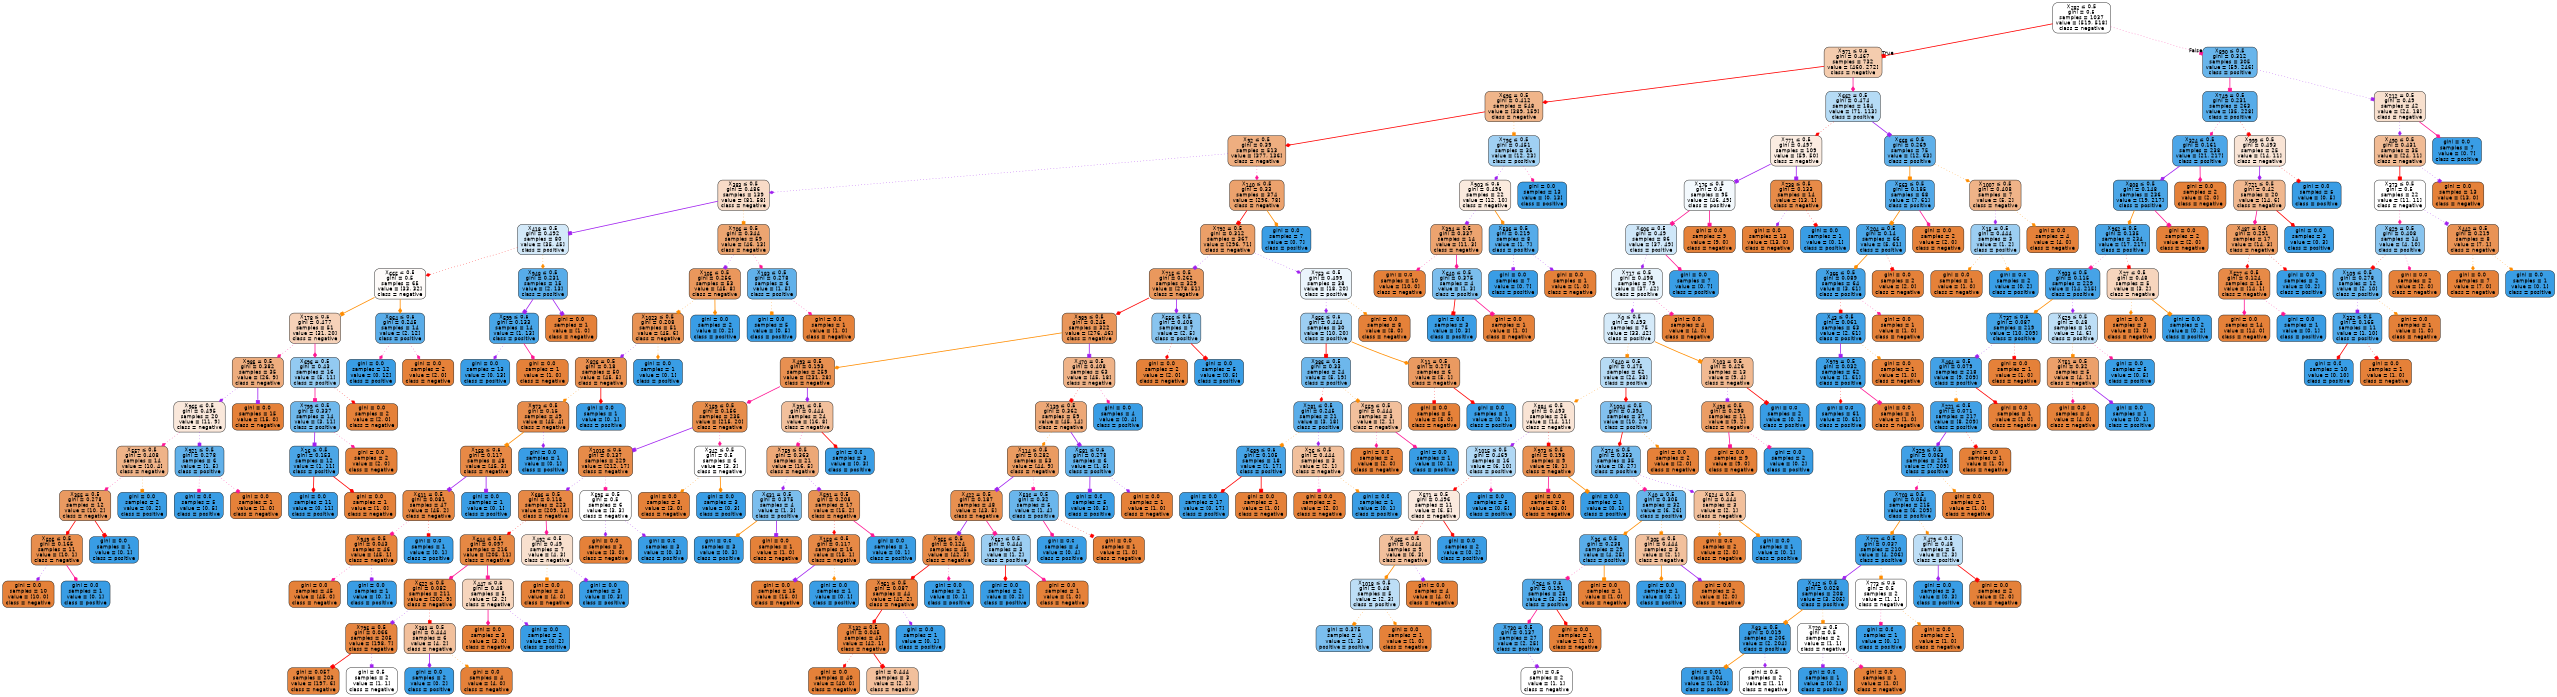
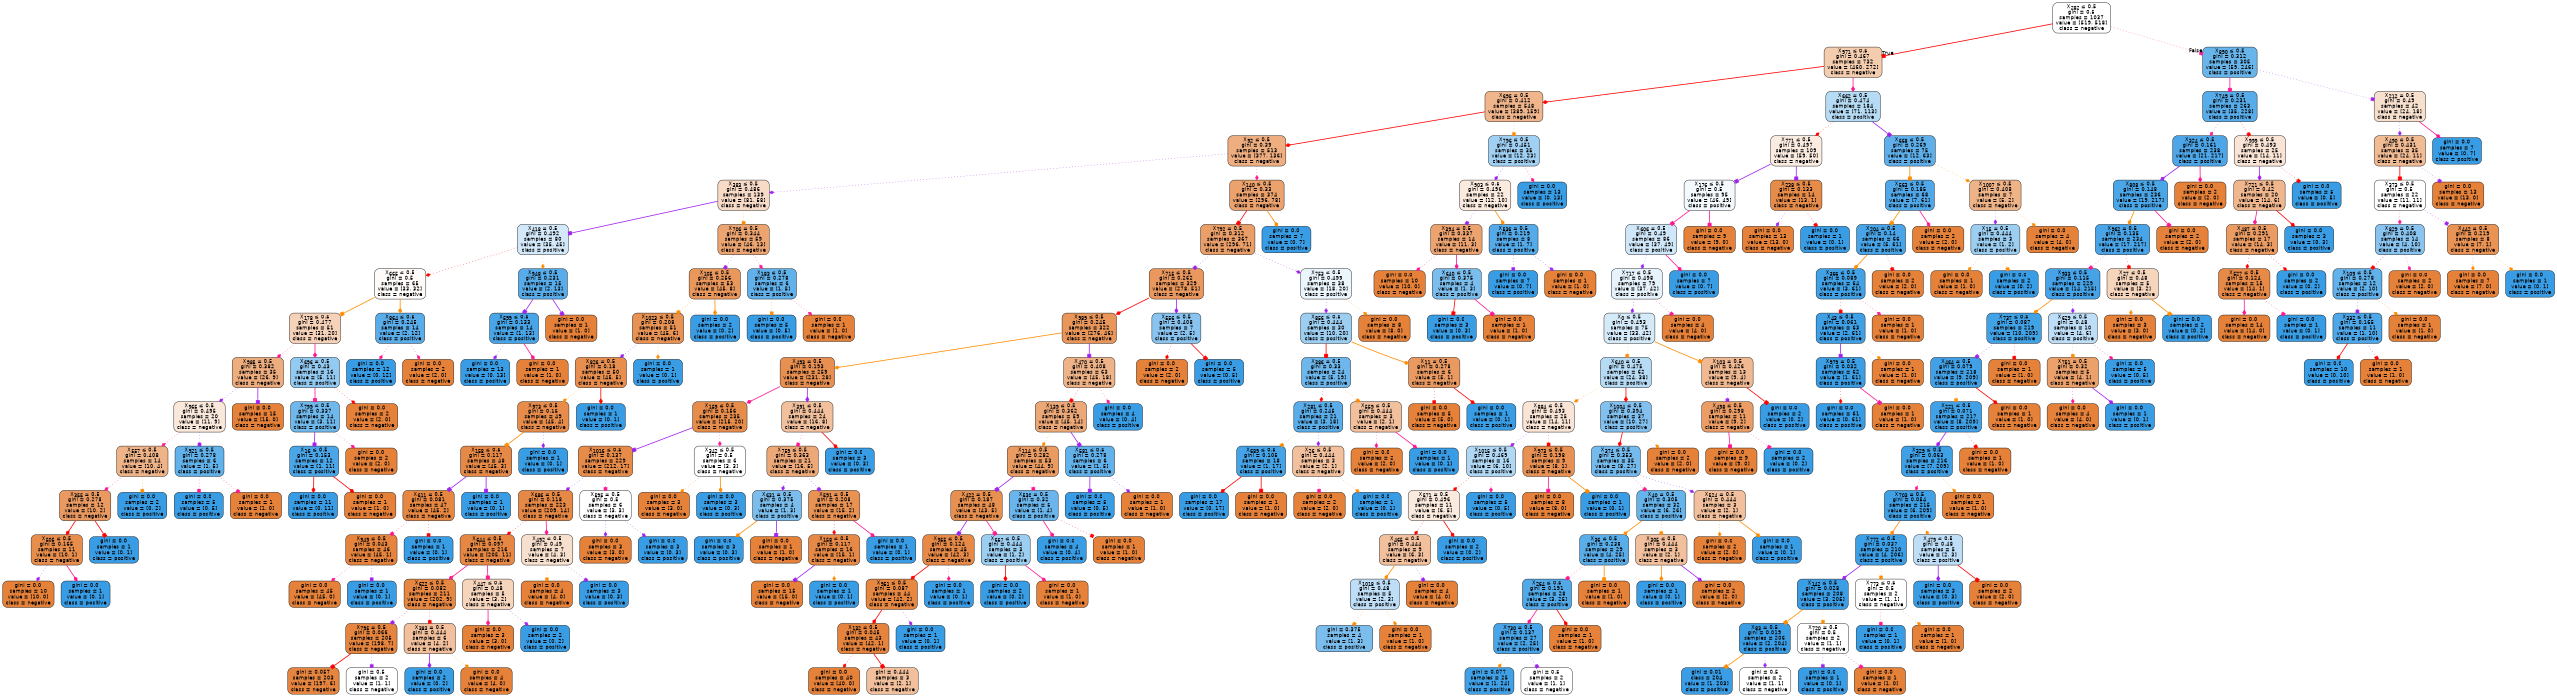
(1344, 647) -> (1344, 647)
none -> (1489, 681)
